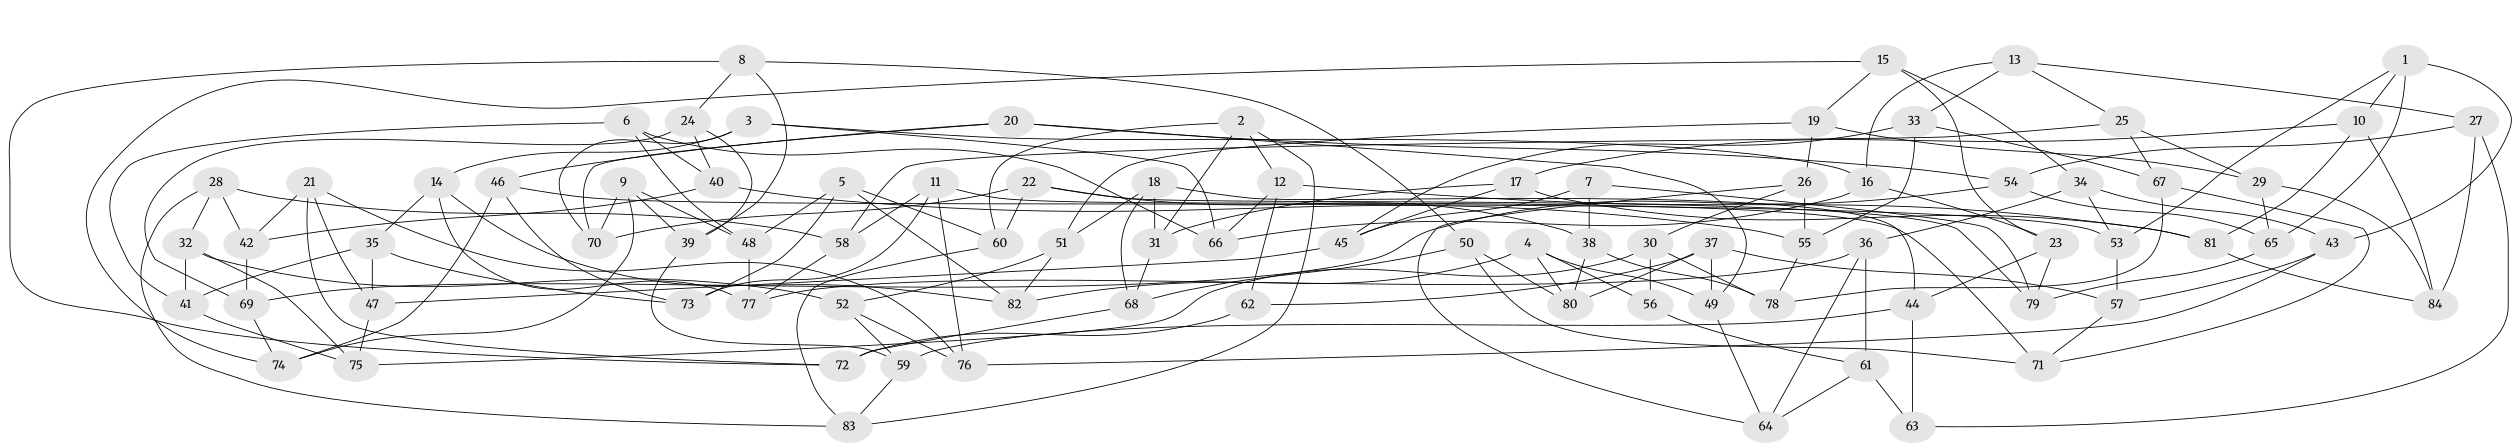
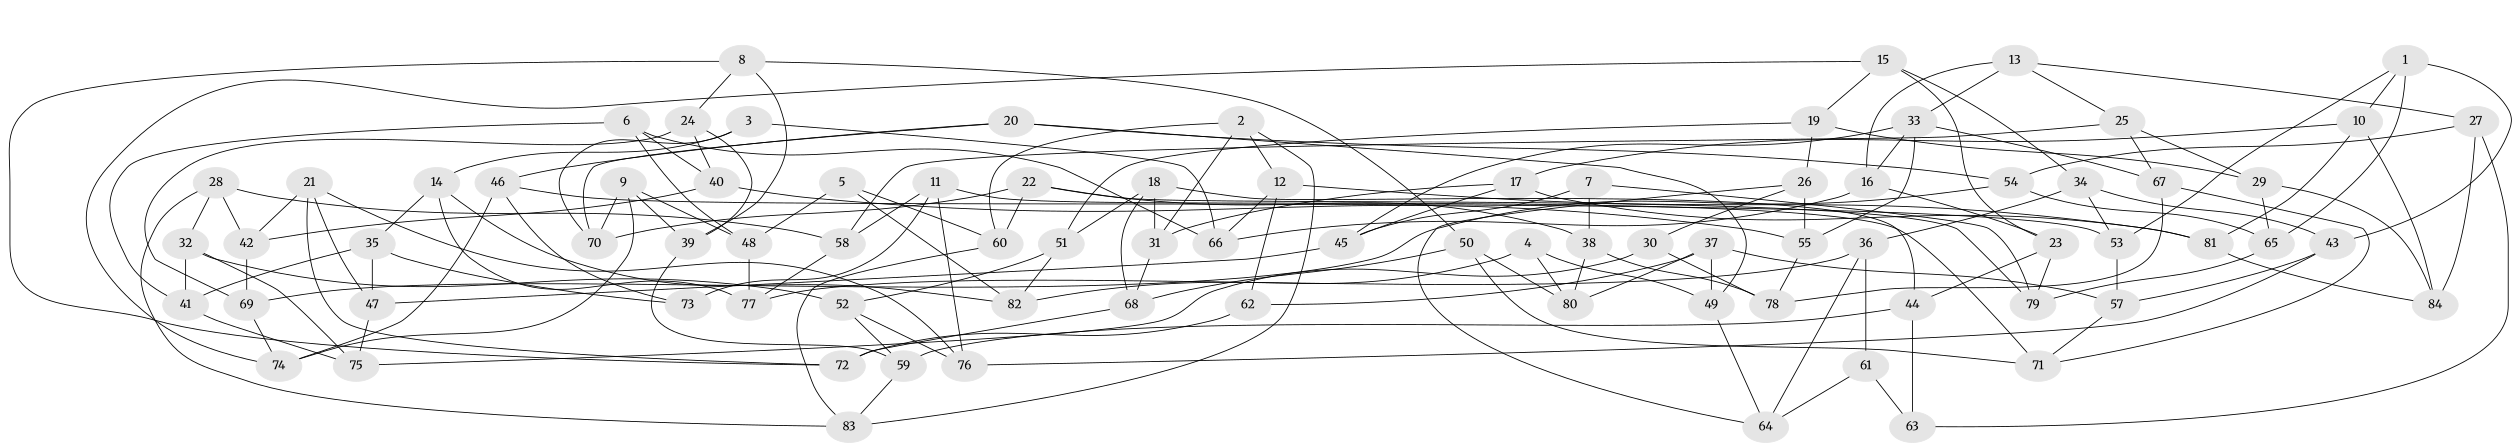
(1150, 140) -> (1891, 152)
(780, 259) -> none
(1650, 305) -> none
